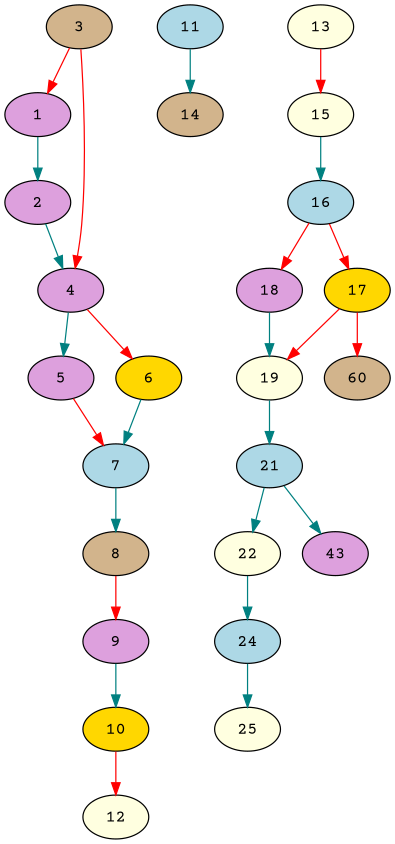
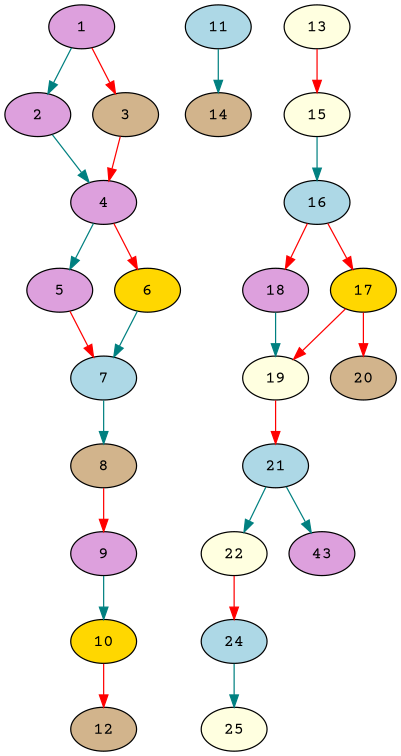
(61, 65) -> (101, 65)
(357, 378) -> (363, 378)
(269, 416) -> (276, 416)
(248, 592) -> (234, 592)
(116, 817) -> (104, 729)
